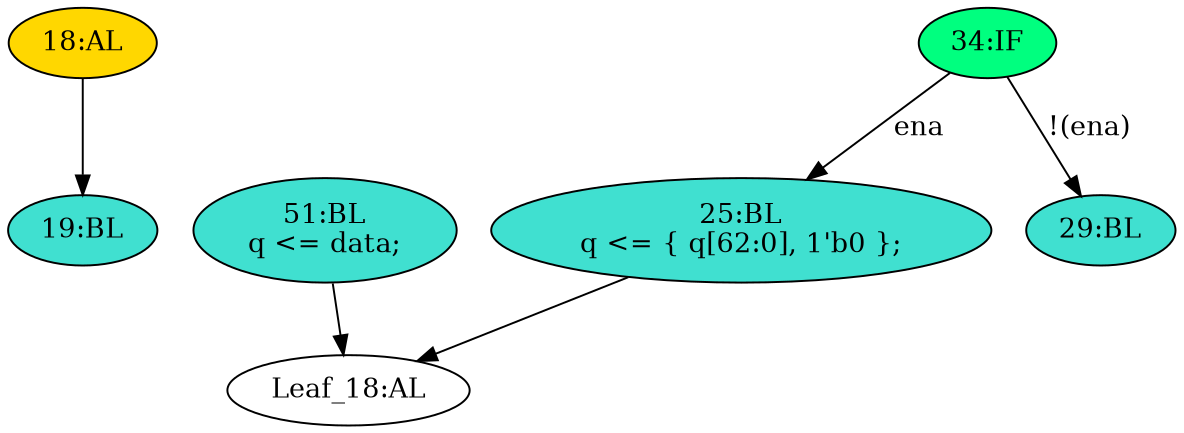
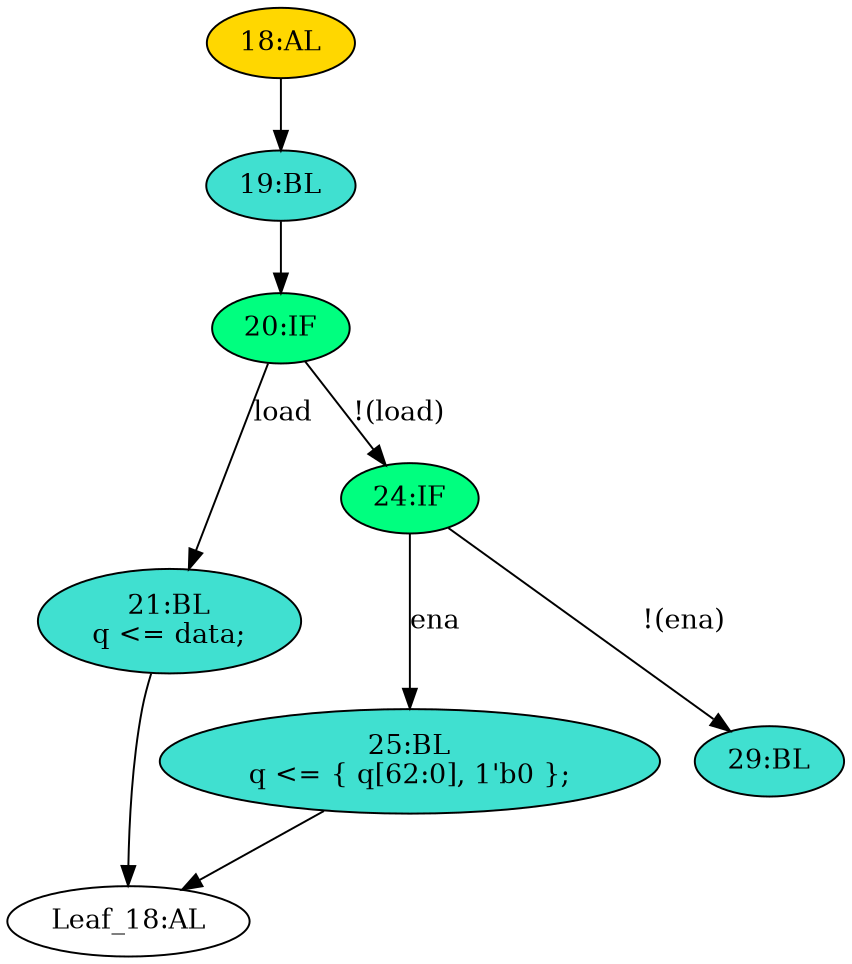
(988, 43) -> (410, 498)
(325, 230) -> (170, 621)
none -> (281, 328)
